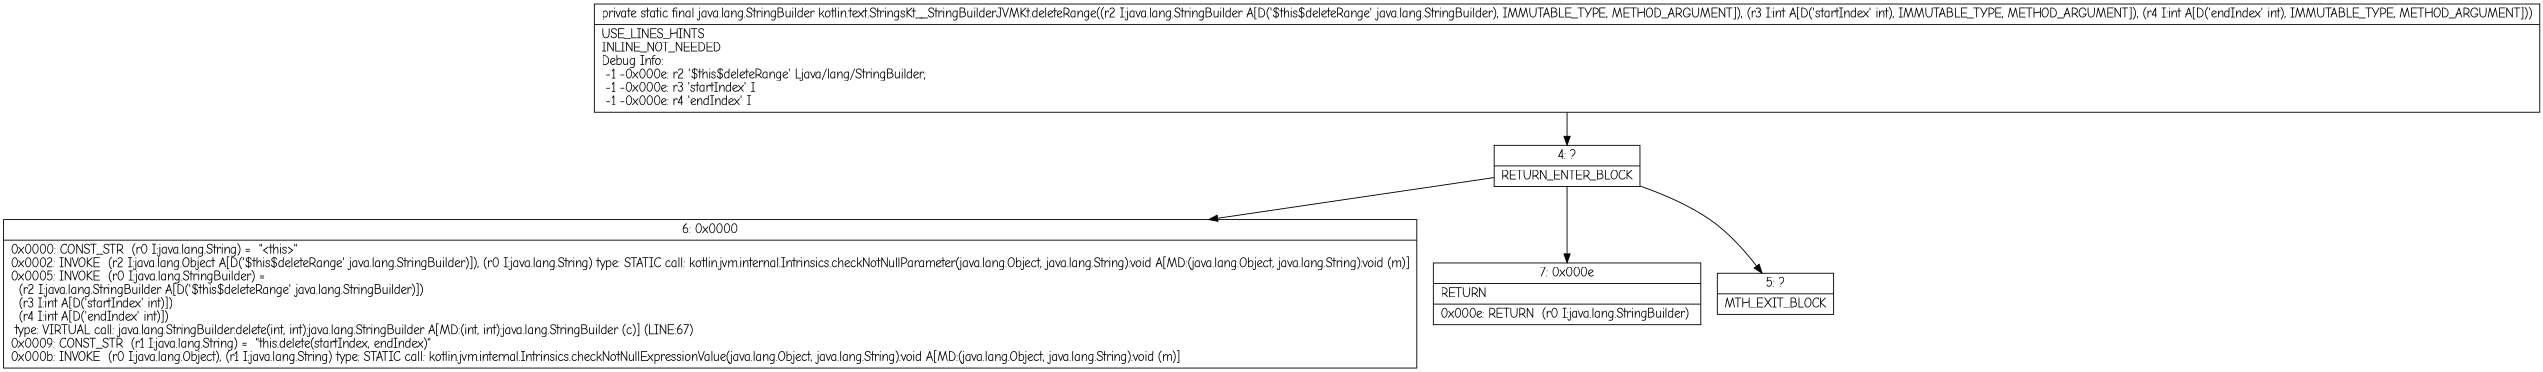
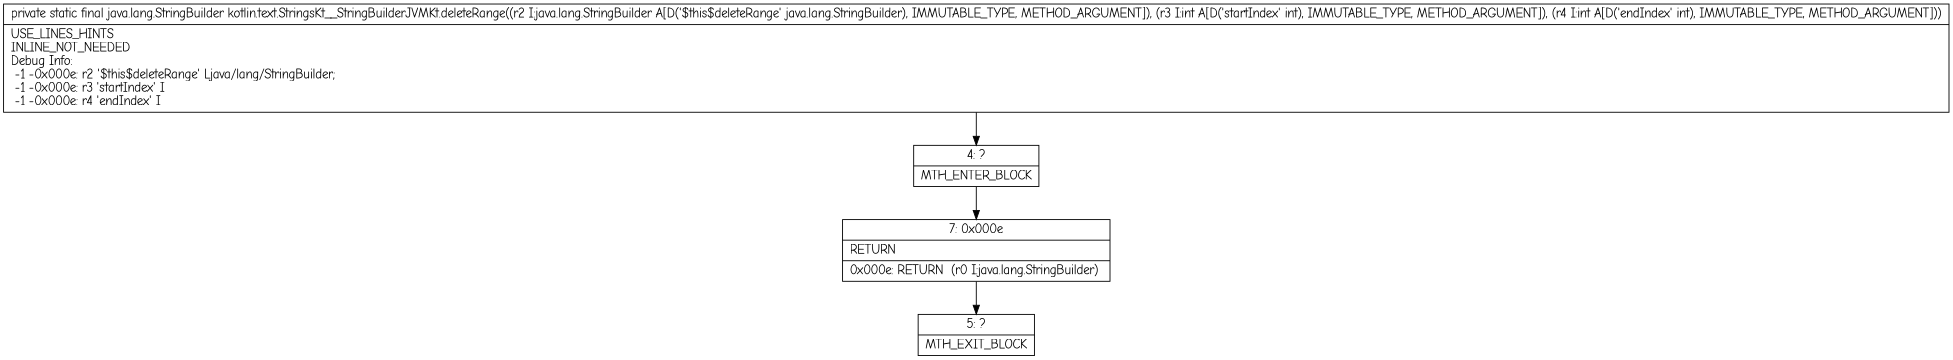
(1567, 176) -> (976, 176)
(1705, 216) -> (976, 293)
(710, 294) -> none
